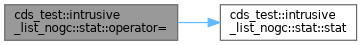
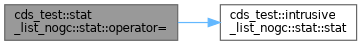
(91, 23) -> (91, 23)
